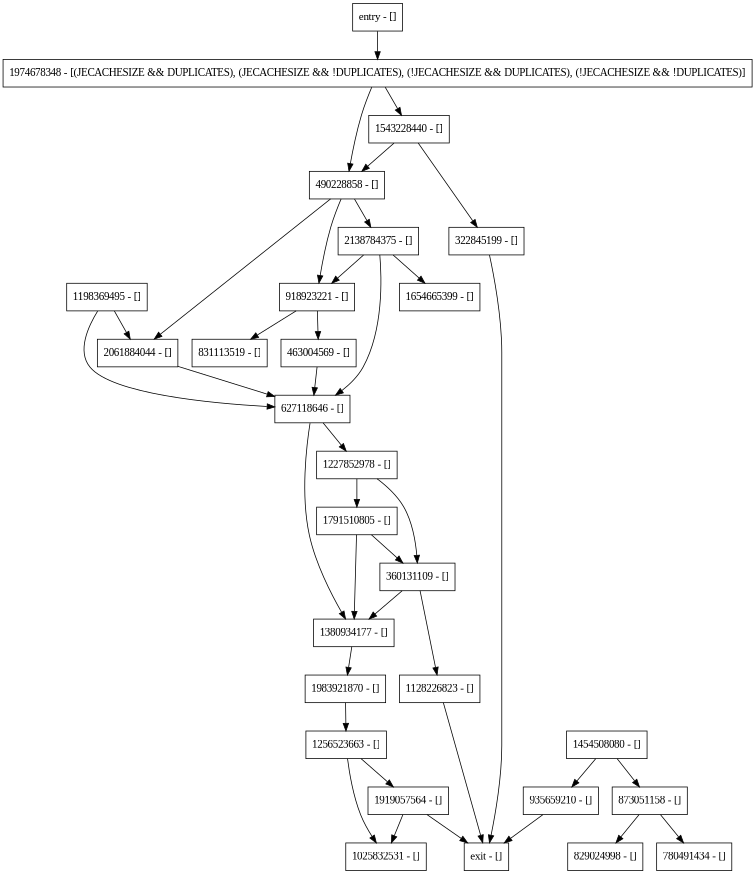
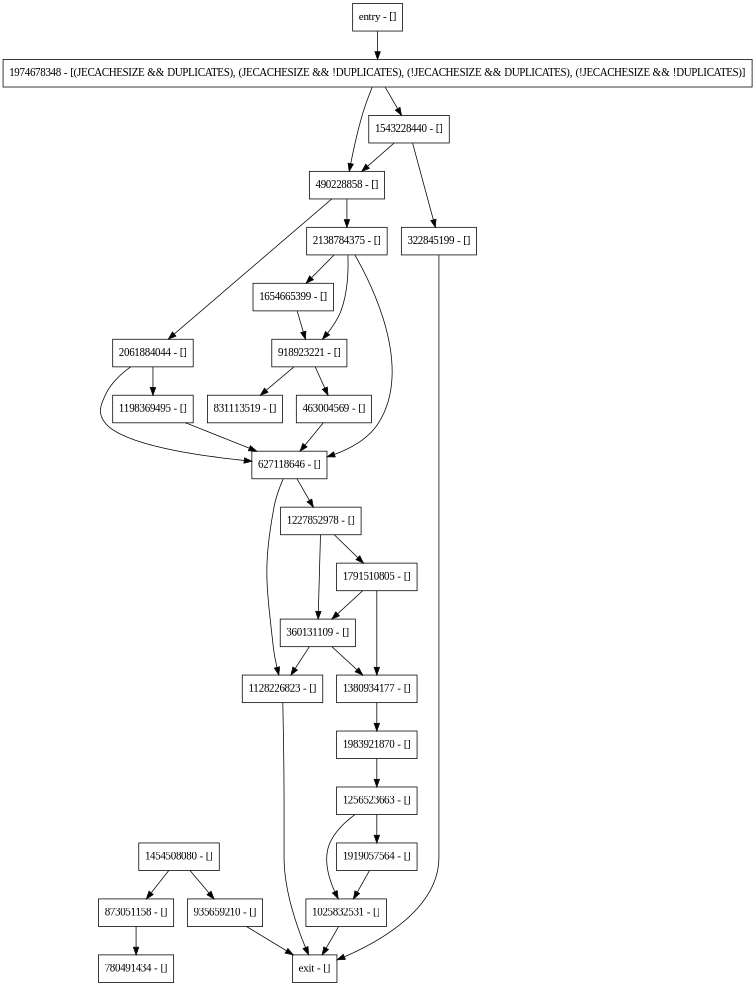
(328, 237) -> (300, 321)
(120, 322) -> (153, 377)
(307, 521) -> (267, 573)
(444, 827) -> (332, 937)
(605, 857) -> none
